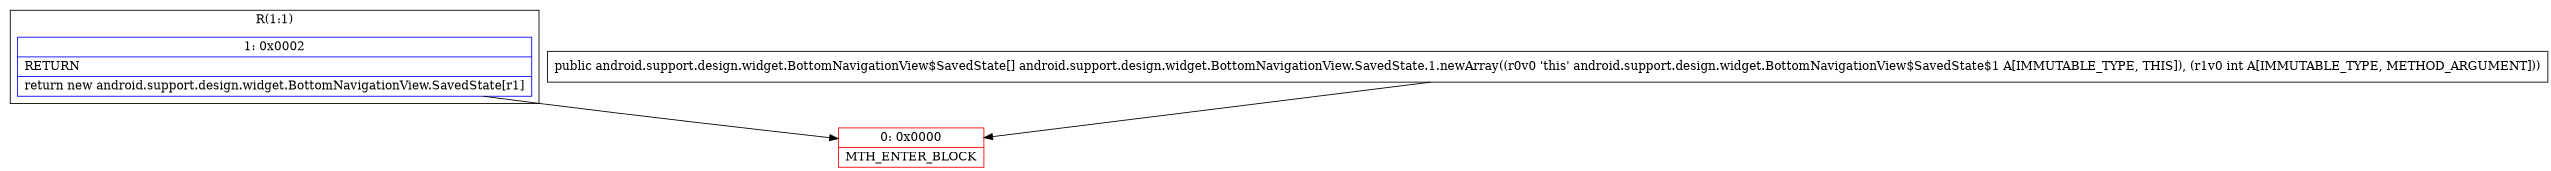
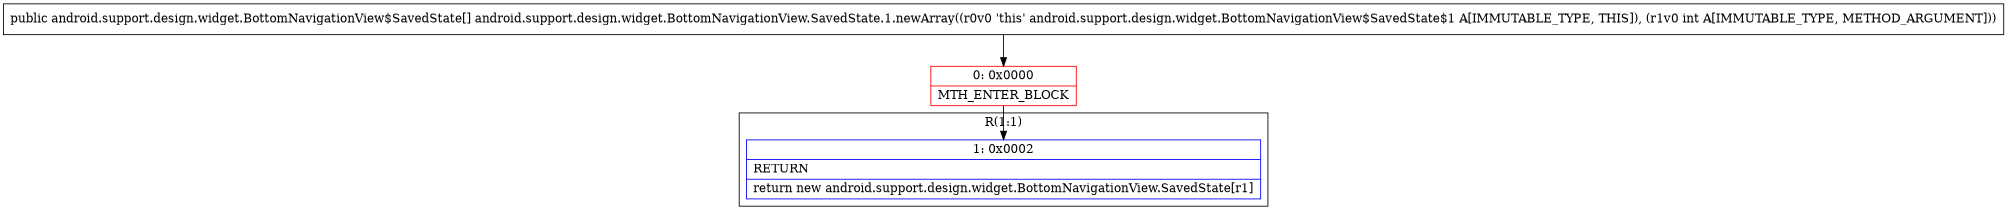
(656, 118) -> (1004, 118)
